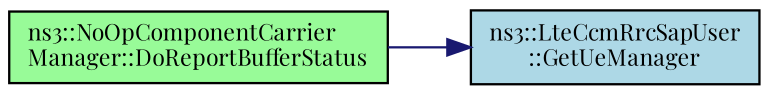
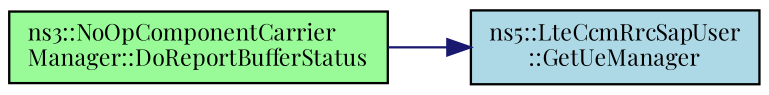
(615, 47) -> (615, 47)
